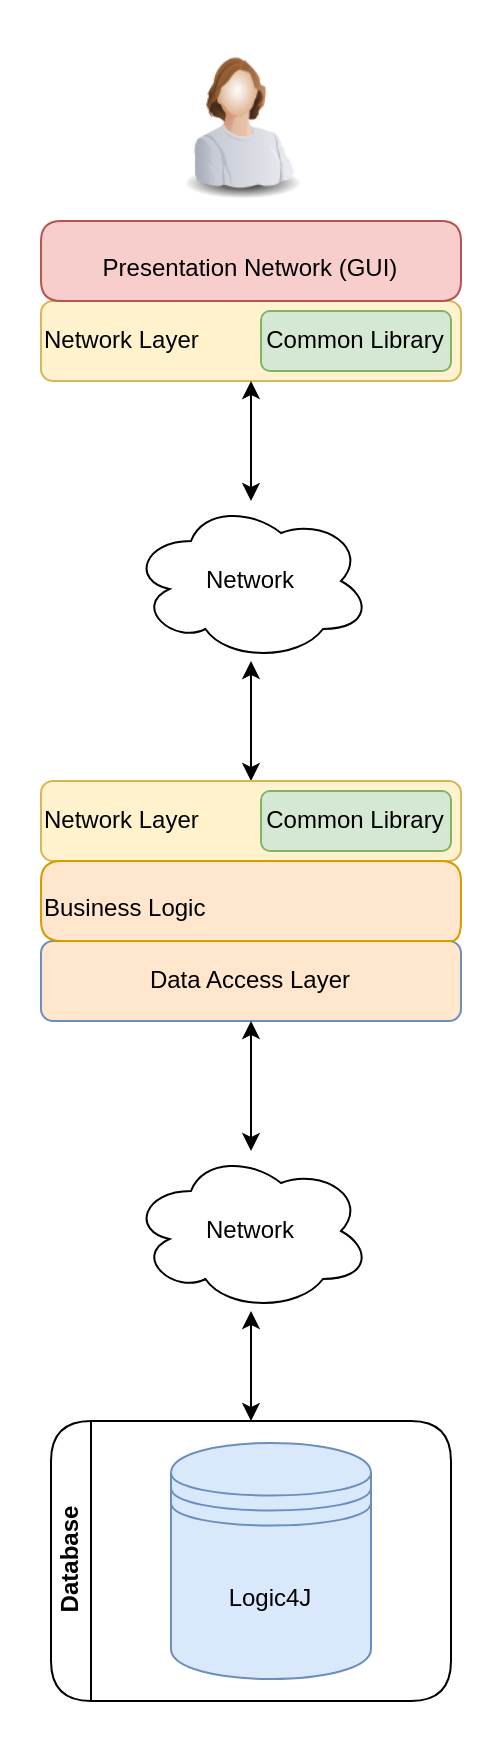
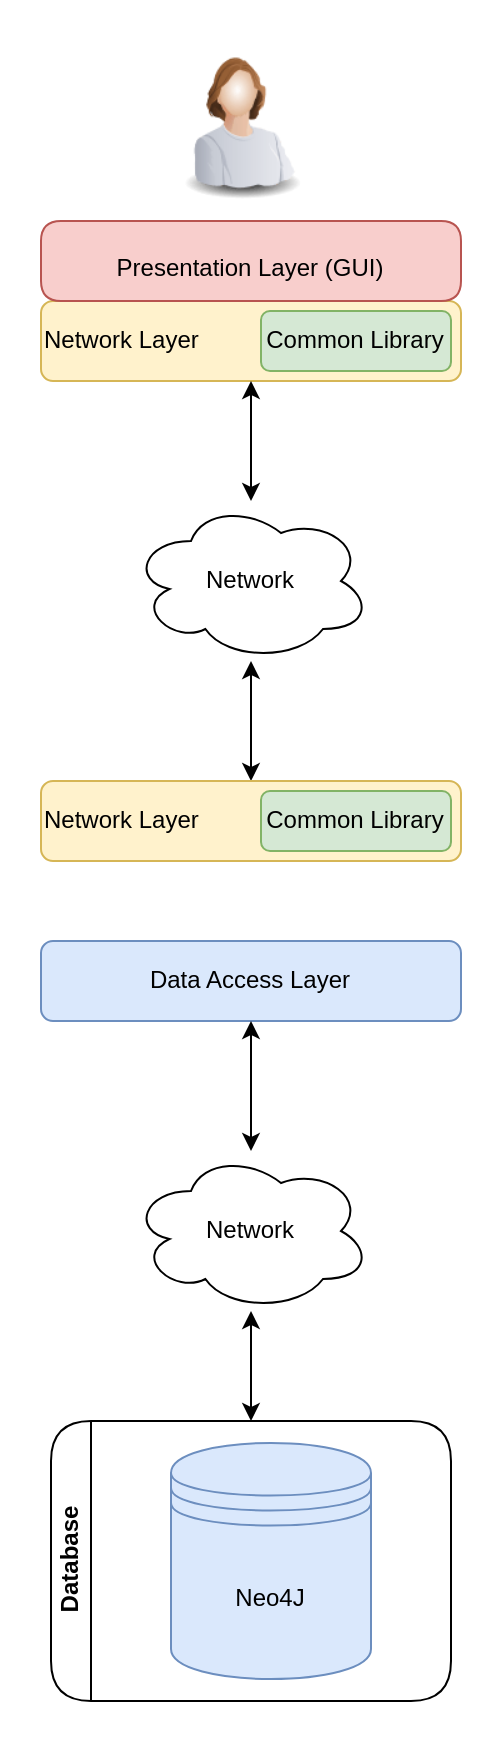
(251, 269) -> (251, 269)
(251, 901) -> none
(251, 981) -> (251, 981)
(271, 1599) -> (271, 1599)
